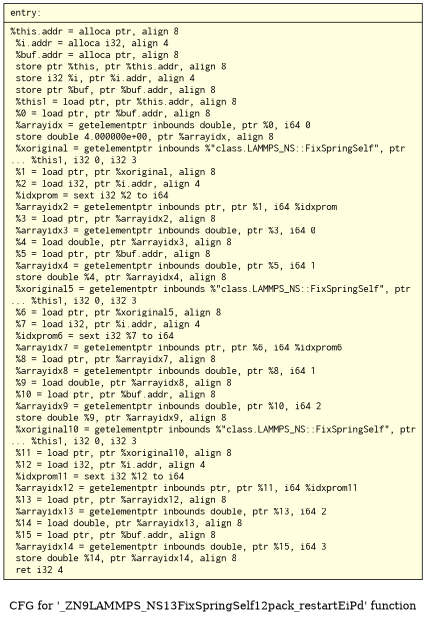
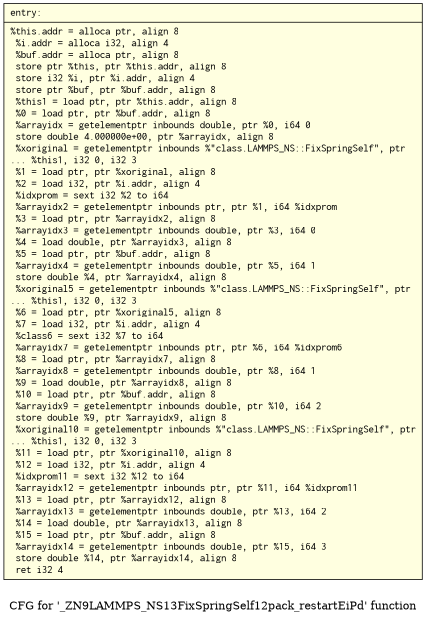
(92, 336) -> (87, 336)
